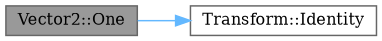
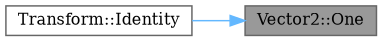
(156, 21) -> (211, 21)
